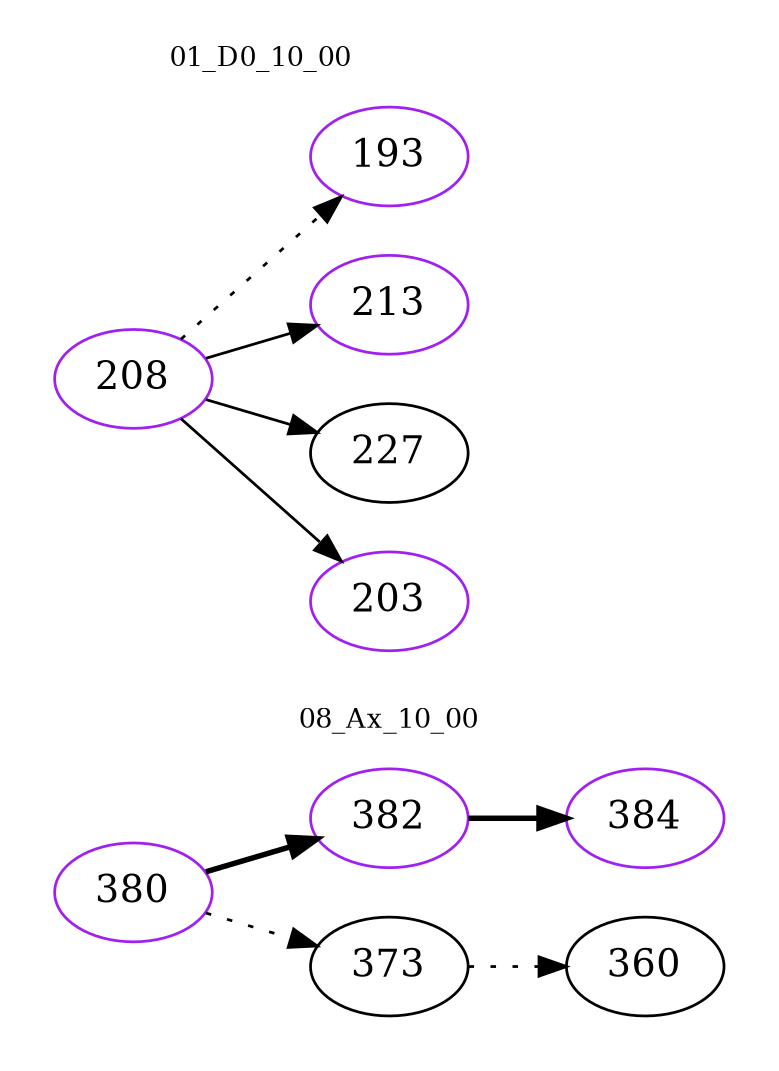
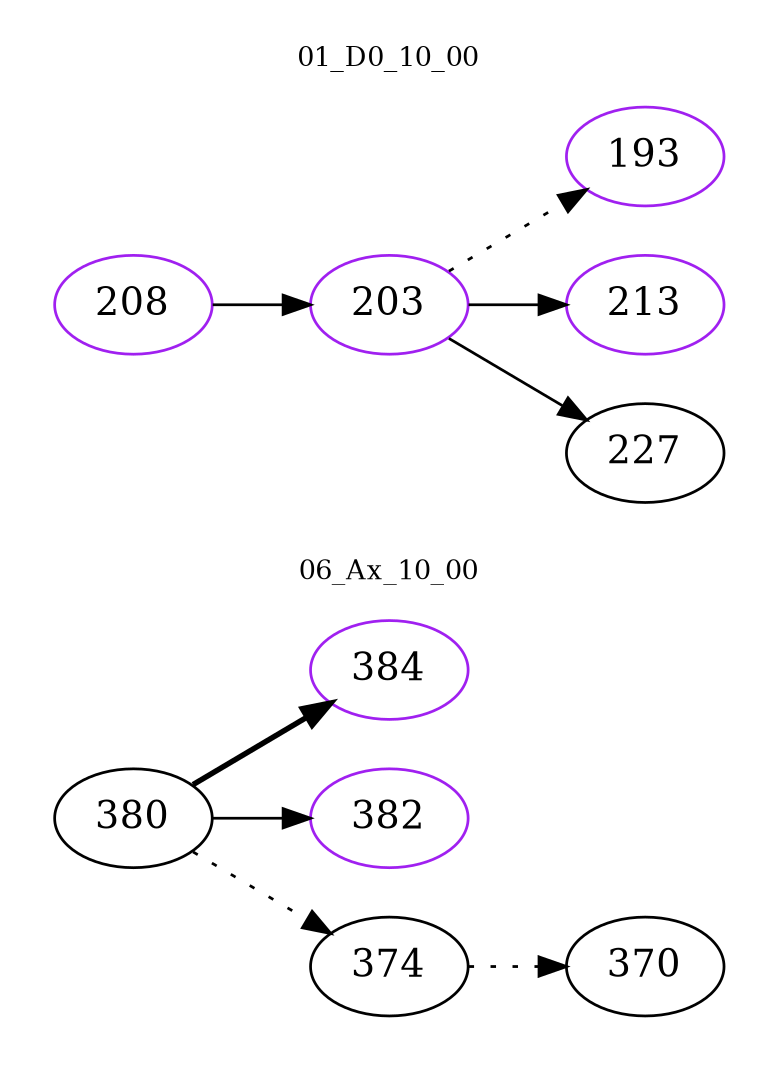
(250, 278) -> (506, 238)
(248, 346) -> (504, 305)
(248, 412) -> (506, 372)
(389, 721) -> (389, 573)
(504, 818) -> (250, 751)
(248, 859) -> (248, 818)
(133, 892) -> (133, 818)
(389, 967) -> (389, 967)
(645, 967) -> (645, 967)
